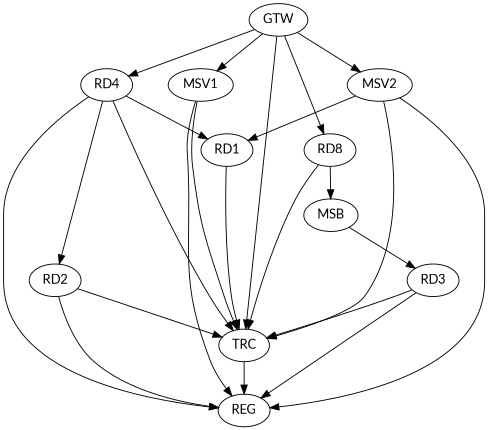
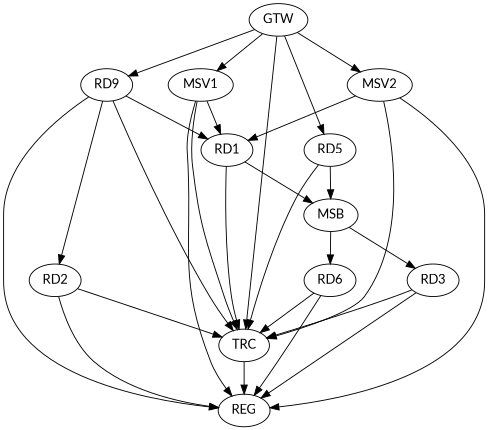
(107, 85) -> (107, 85)
none -> (212, 113)
(330, 150) -> (330, 150)
none -> (275, 180)
none -> (330, 280)
